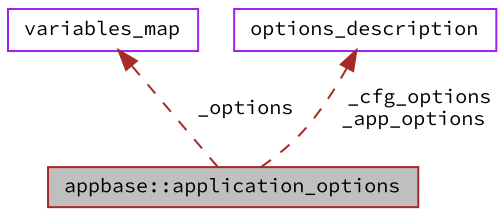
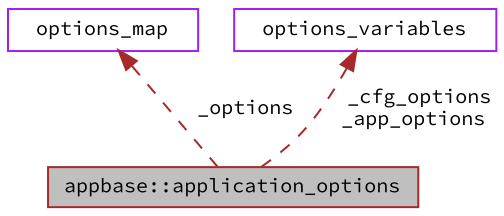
(103, 30) -> (103, 30)
(365, 30) -> (365, 30)
